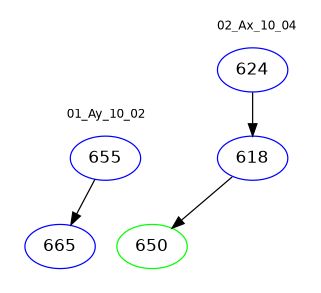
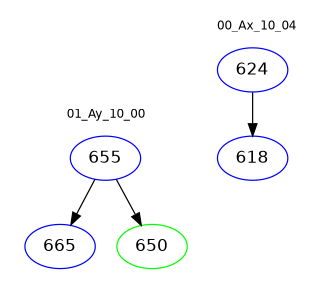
(257, 26) -> (257, 26)
(106, 115) -> (106, 115)
(207, 198) -> (126, 197)
